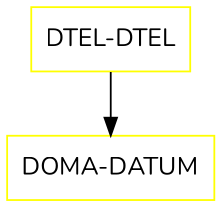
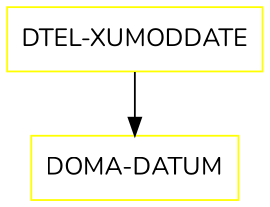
(111, 39) -> (135, 39)
